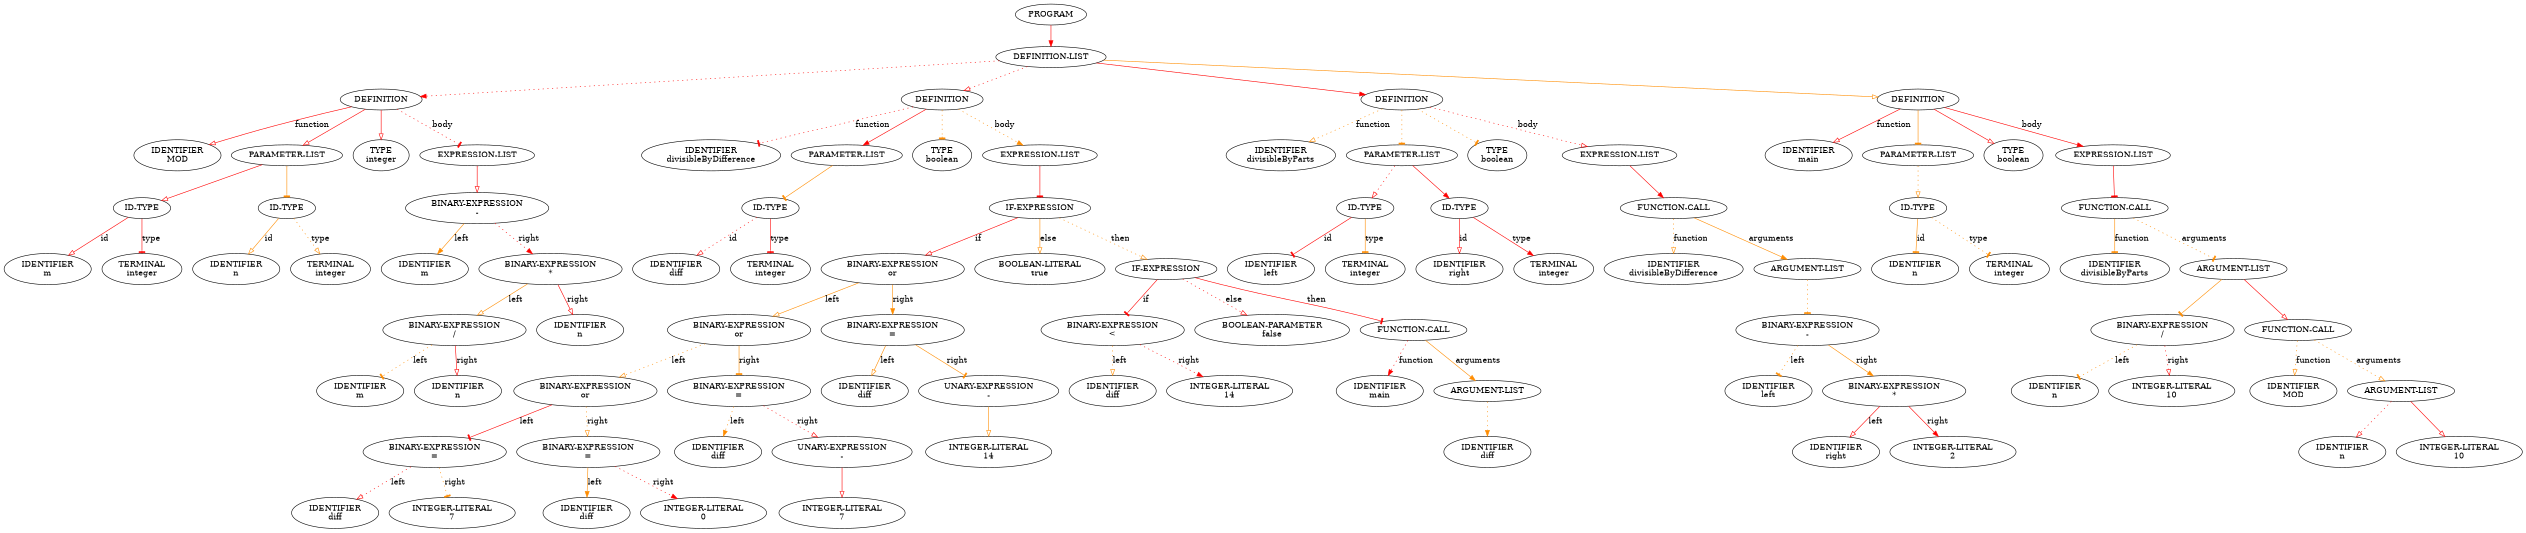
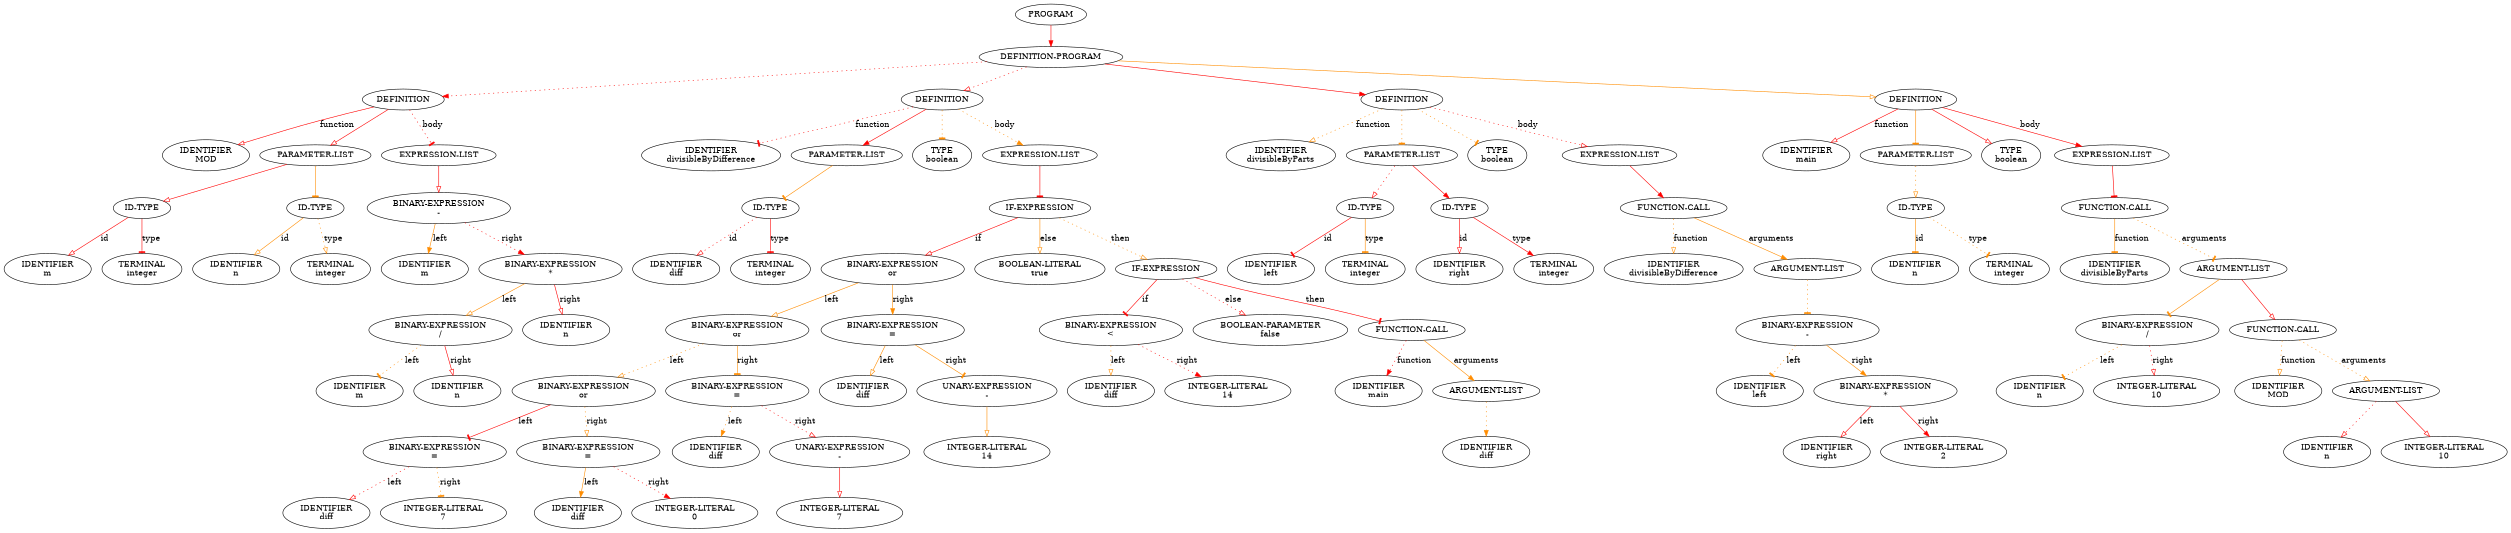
(1051, 57) -> (1051, 57)
(381, 155) -> none
